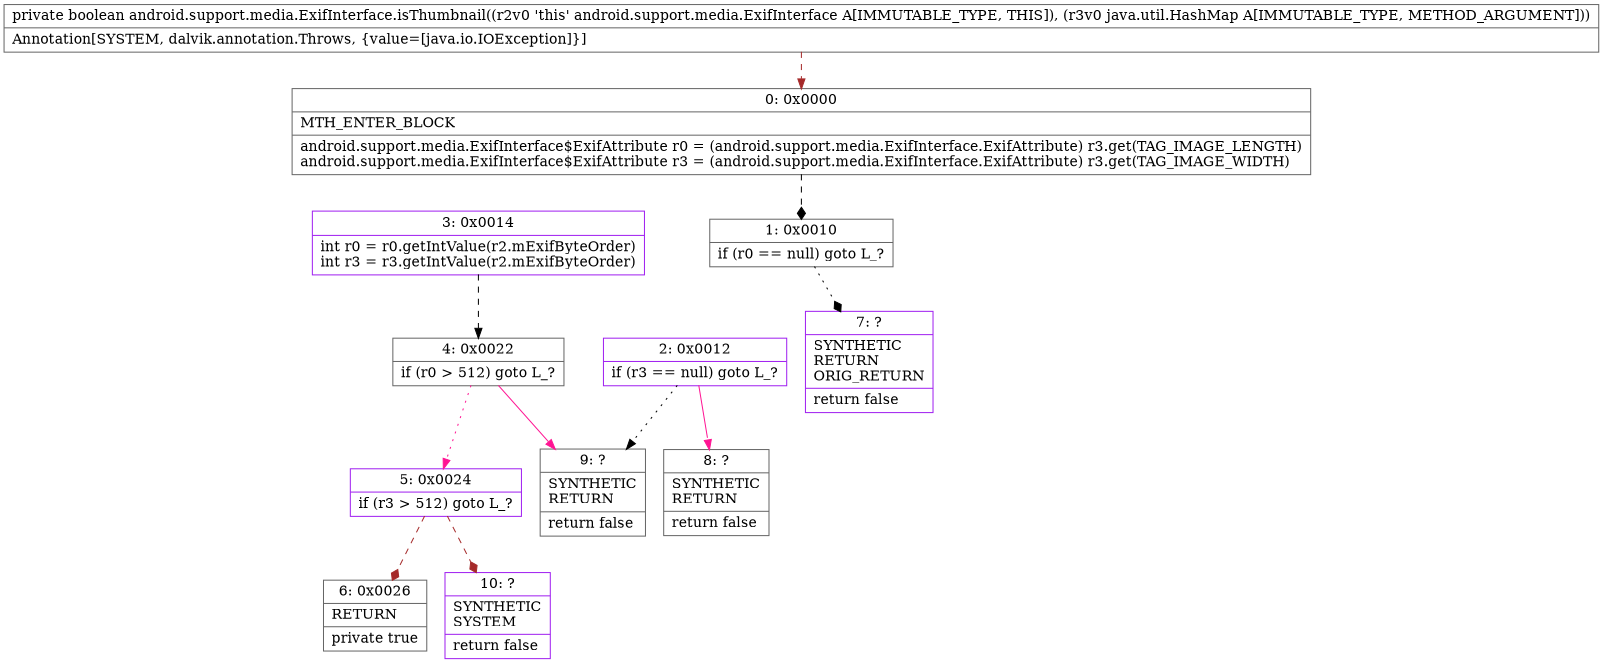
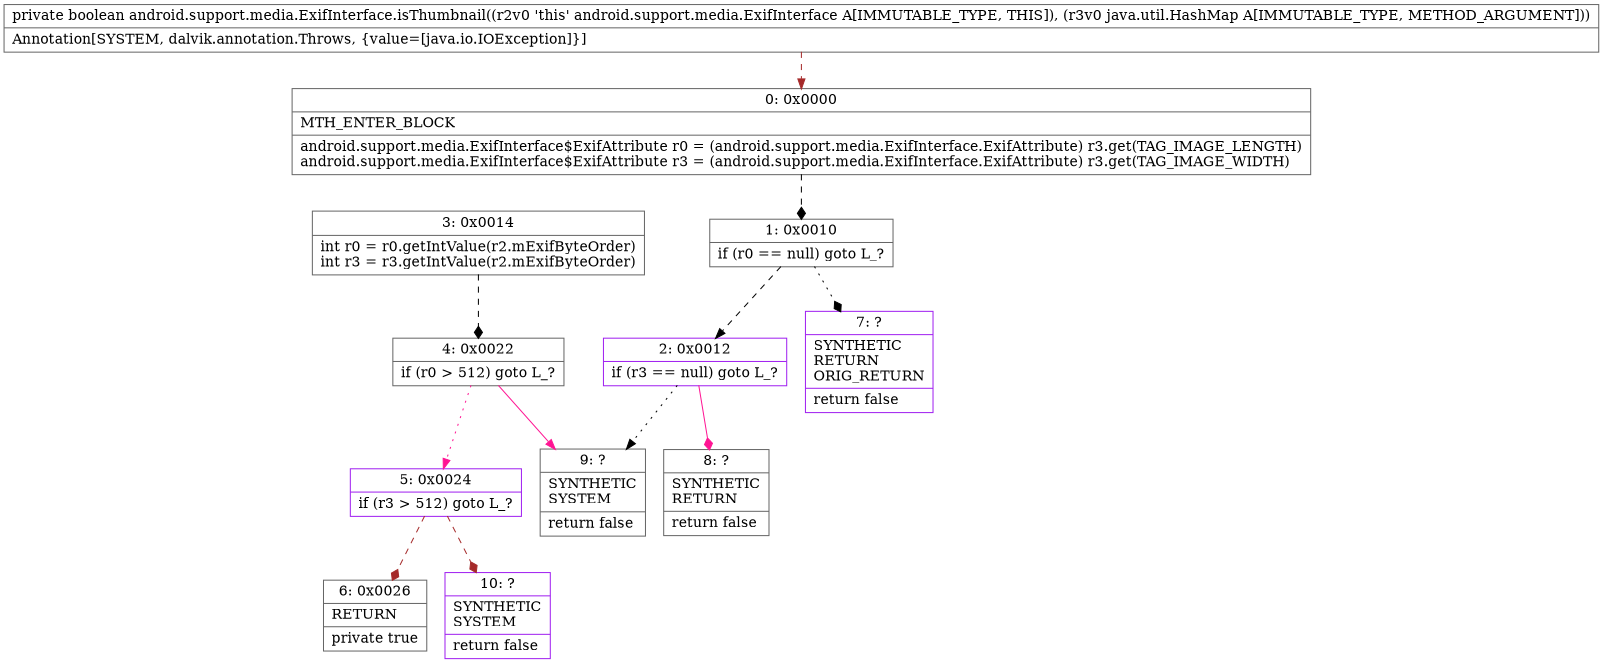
(478, 243) -> (478, 243)
none -> (752, 299)
(478, 301) -> (478, 301)
(703, 412) -> (703, 412)
(581, 499) -> (580, 499)
